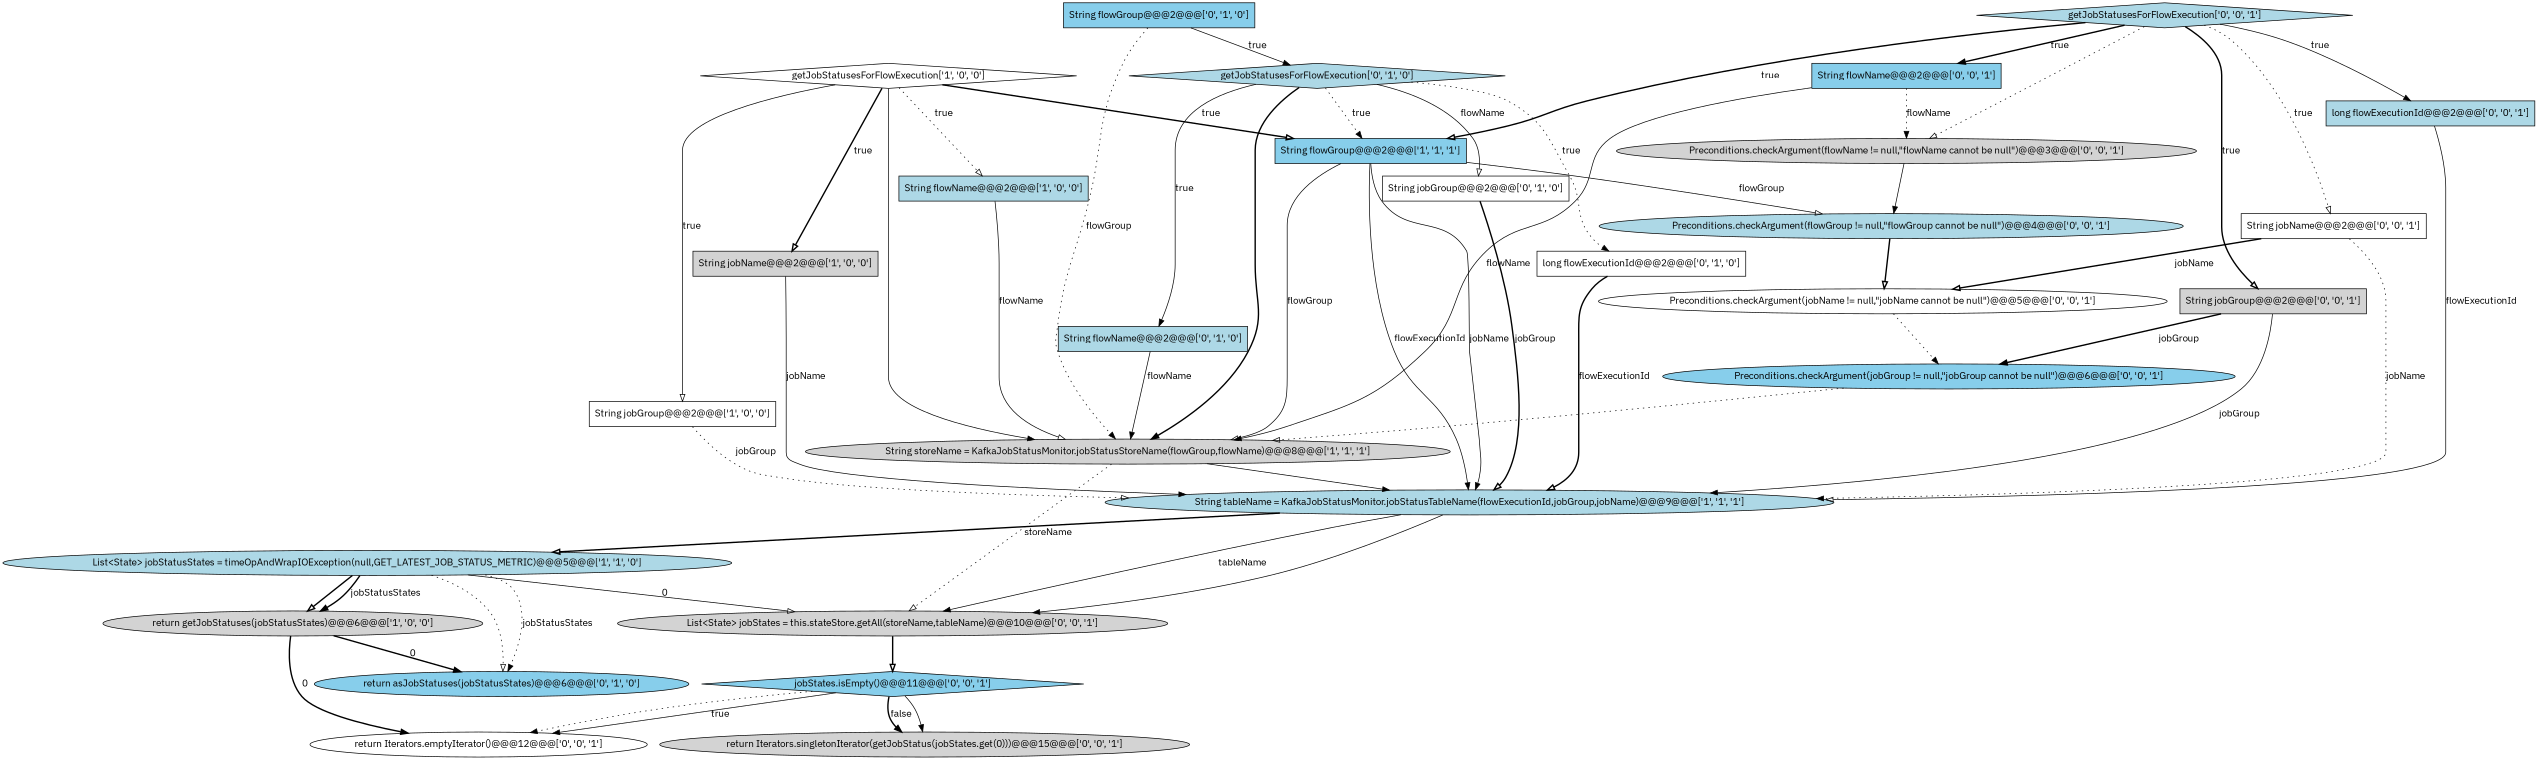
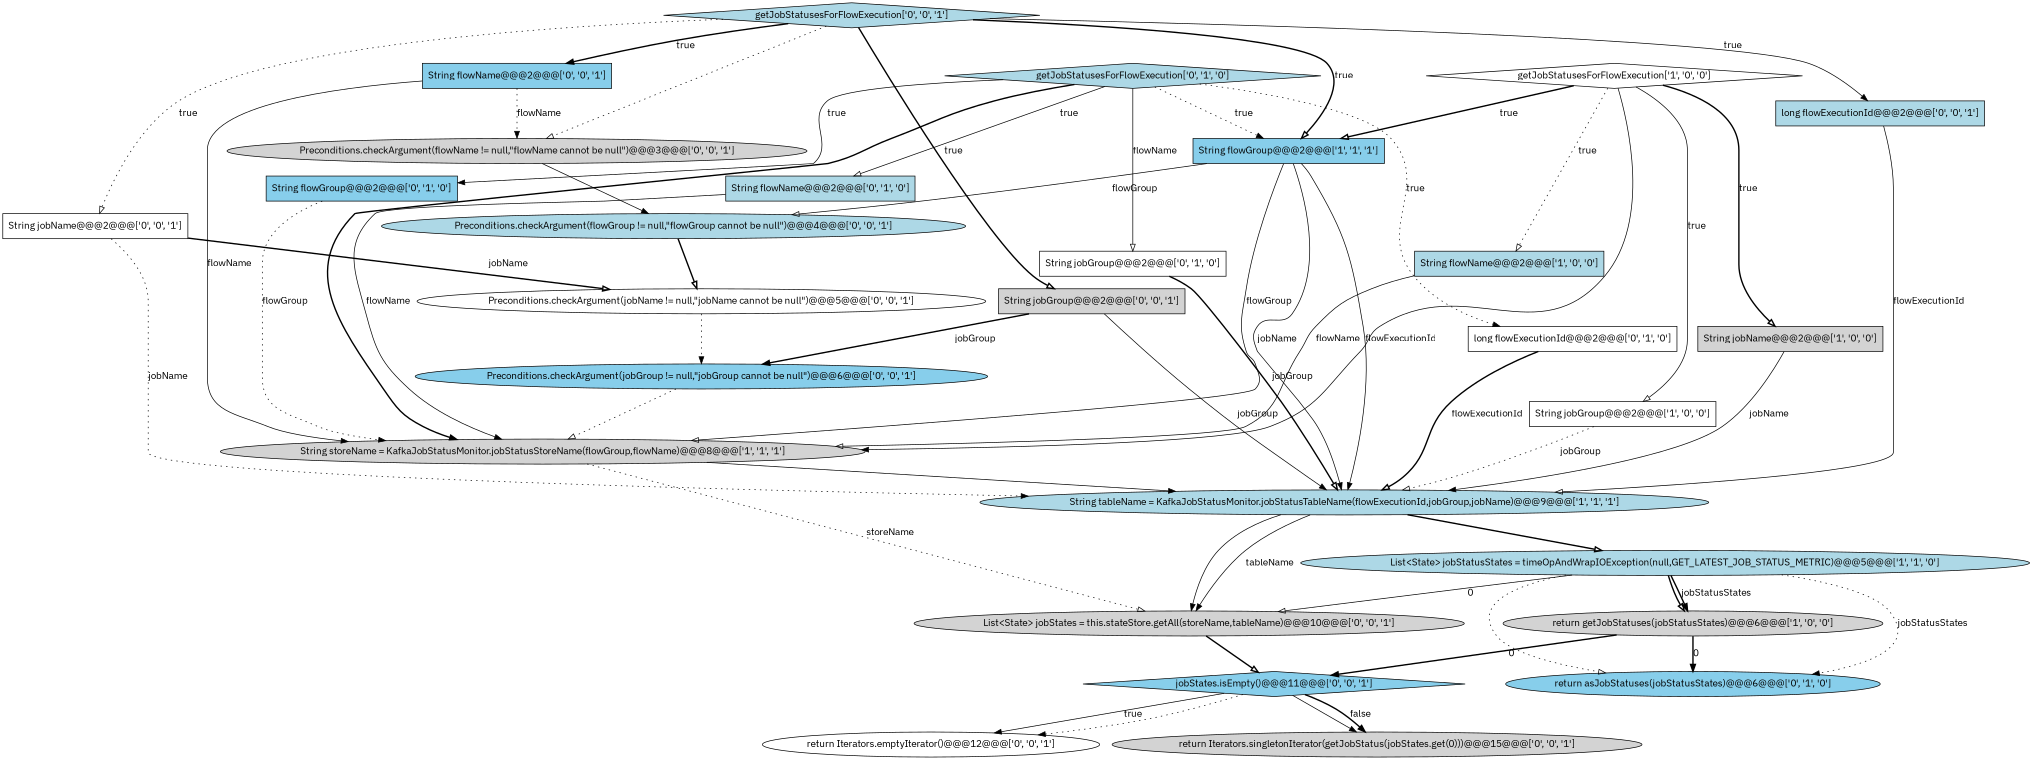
(1237, 45) -> (747, 167)
(1175, 180) -> (983, 130)
(320, 708) -> (1478, 655)
